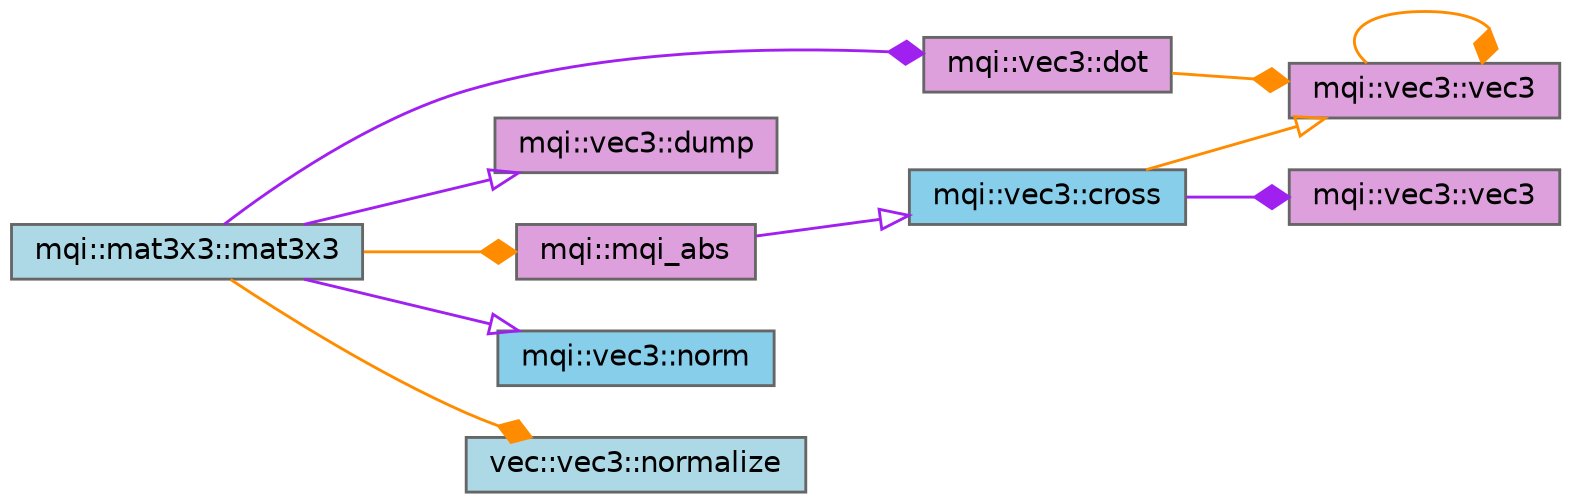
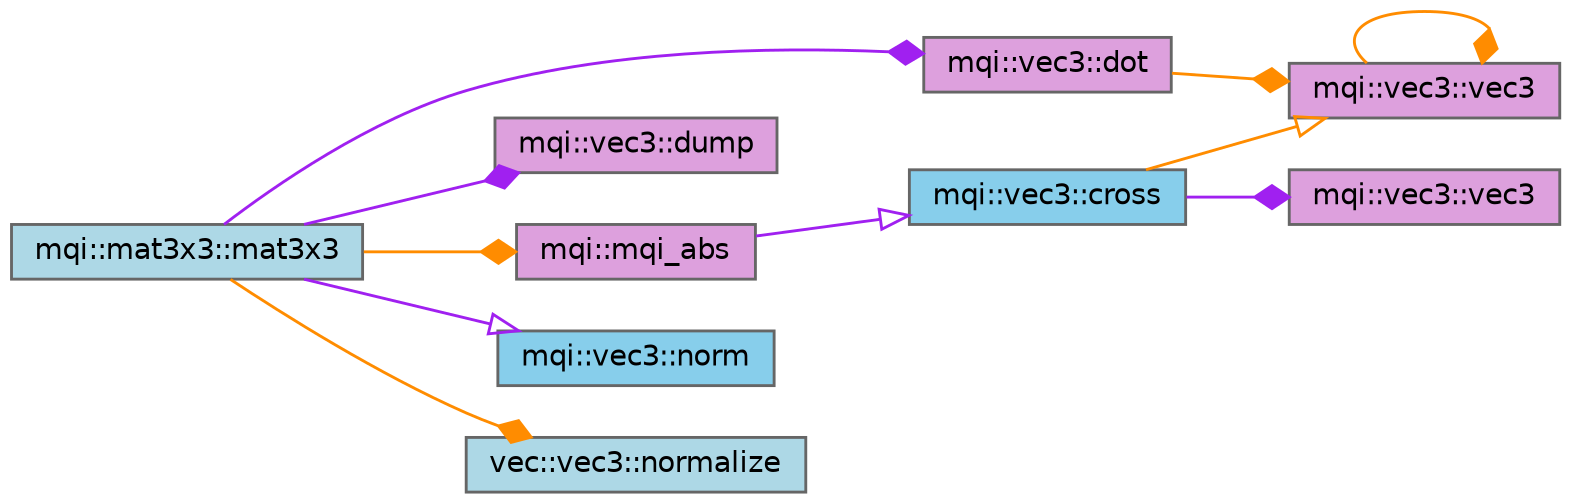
(397, 202) -> (395, 203)
